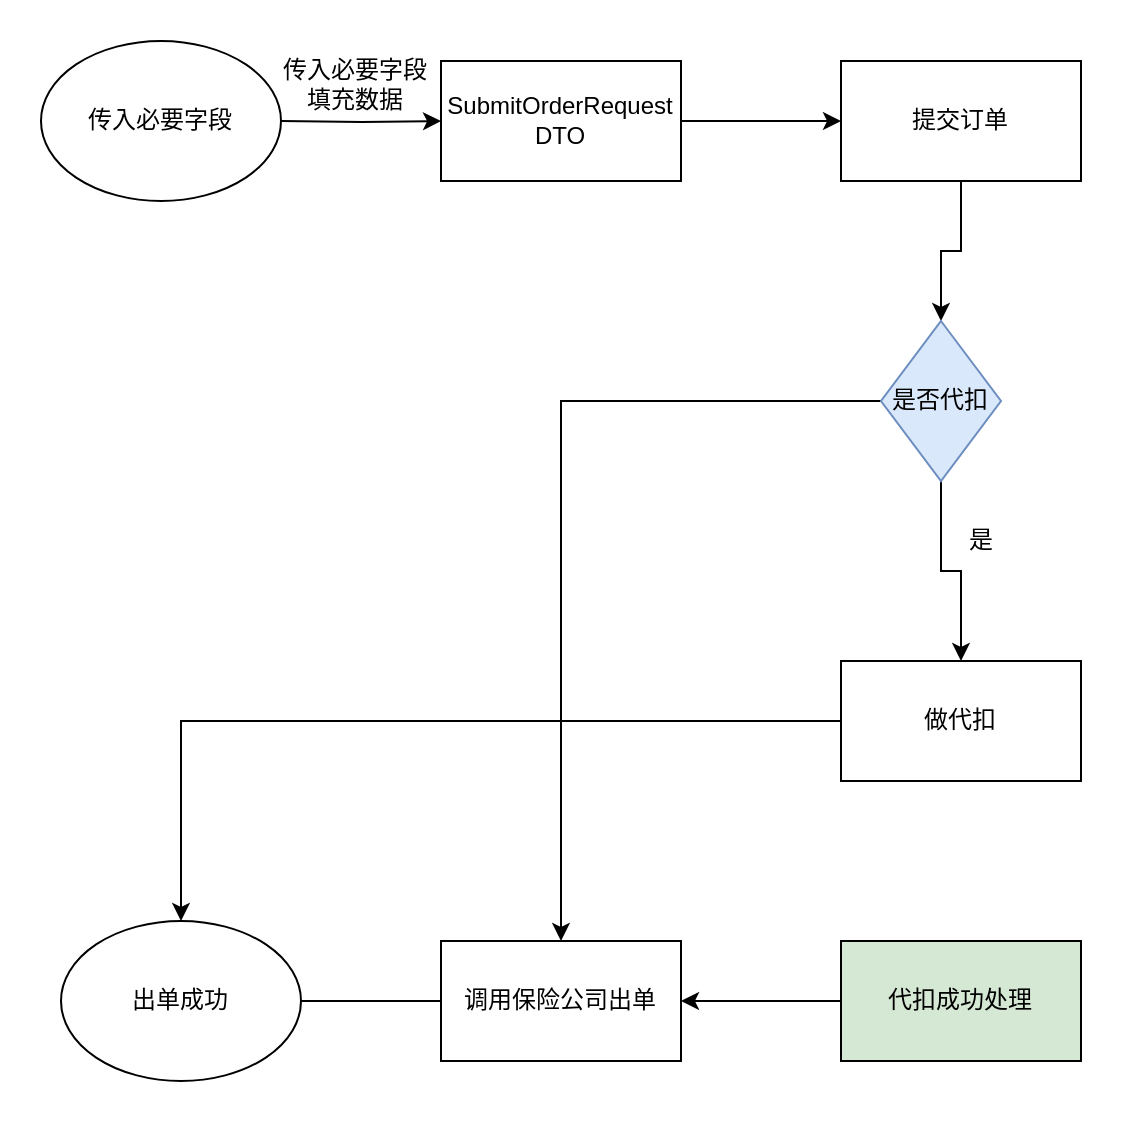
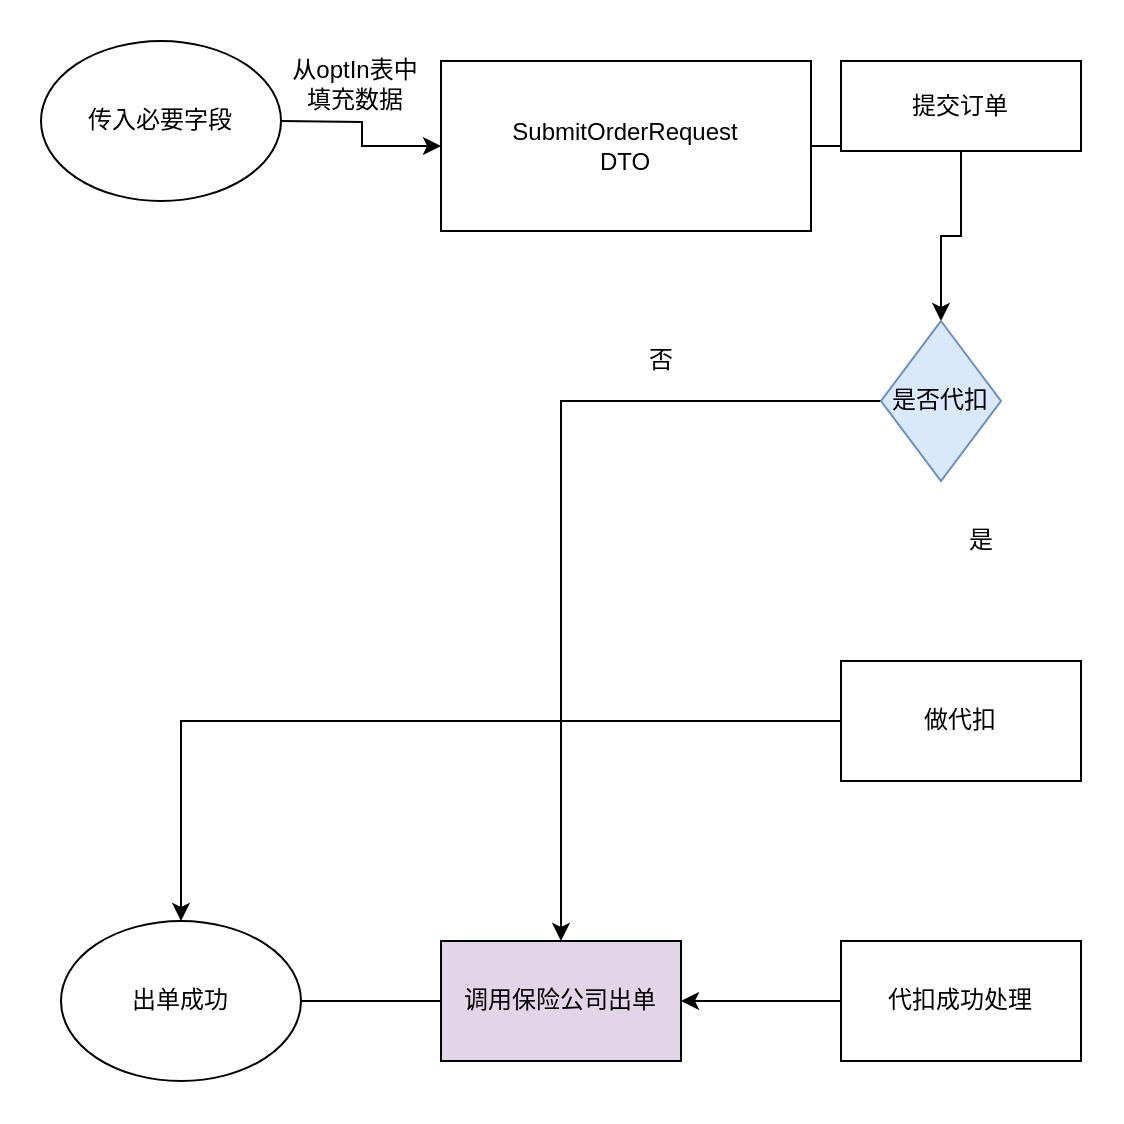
(356, 85) -> (356, 85)
(561, 121) -> (626, 146)
(961, 121) -> (961, 106)
none -> (661, 361)
(944, 571) -> none
(561, 1001) -> (561, 1001)
(961, 1001) -> (961, 1001)
